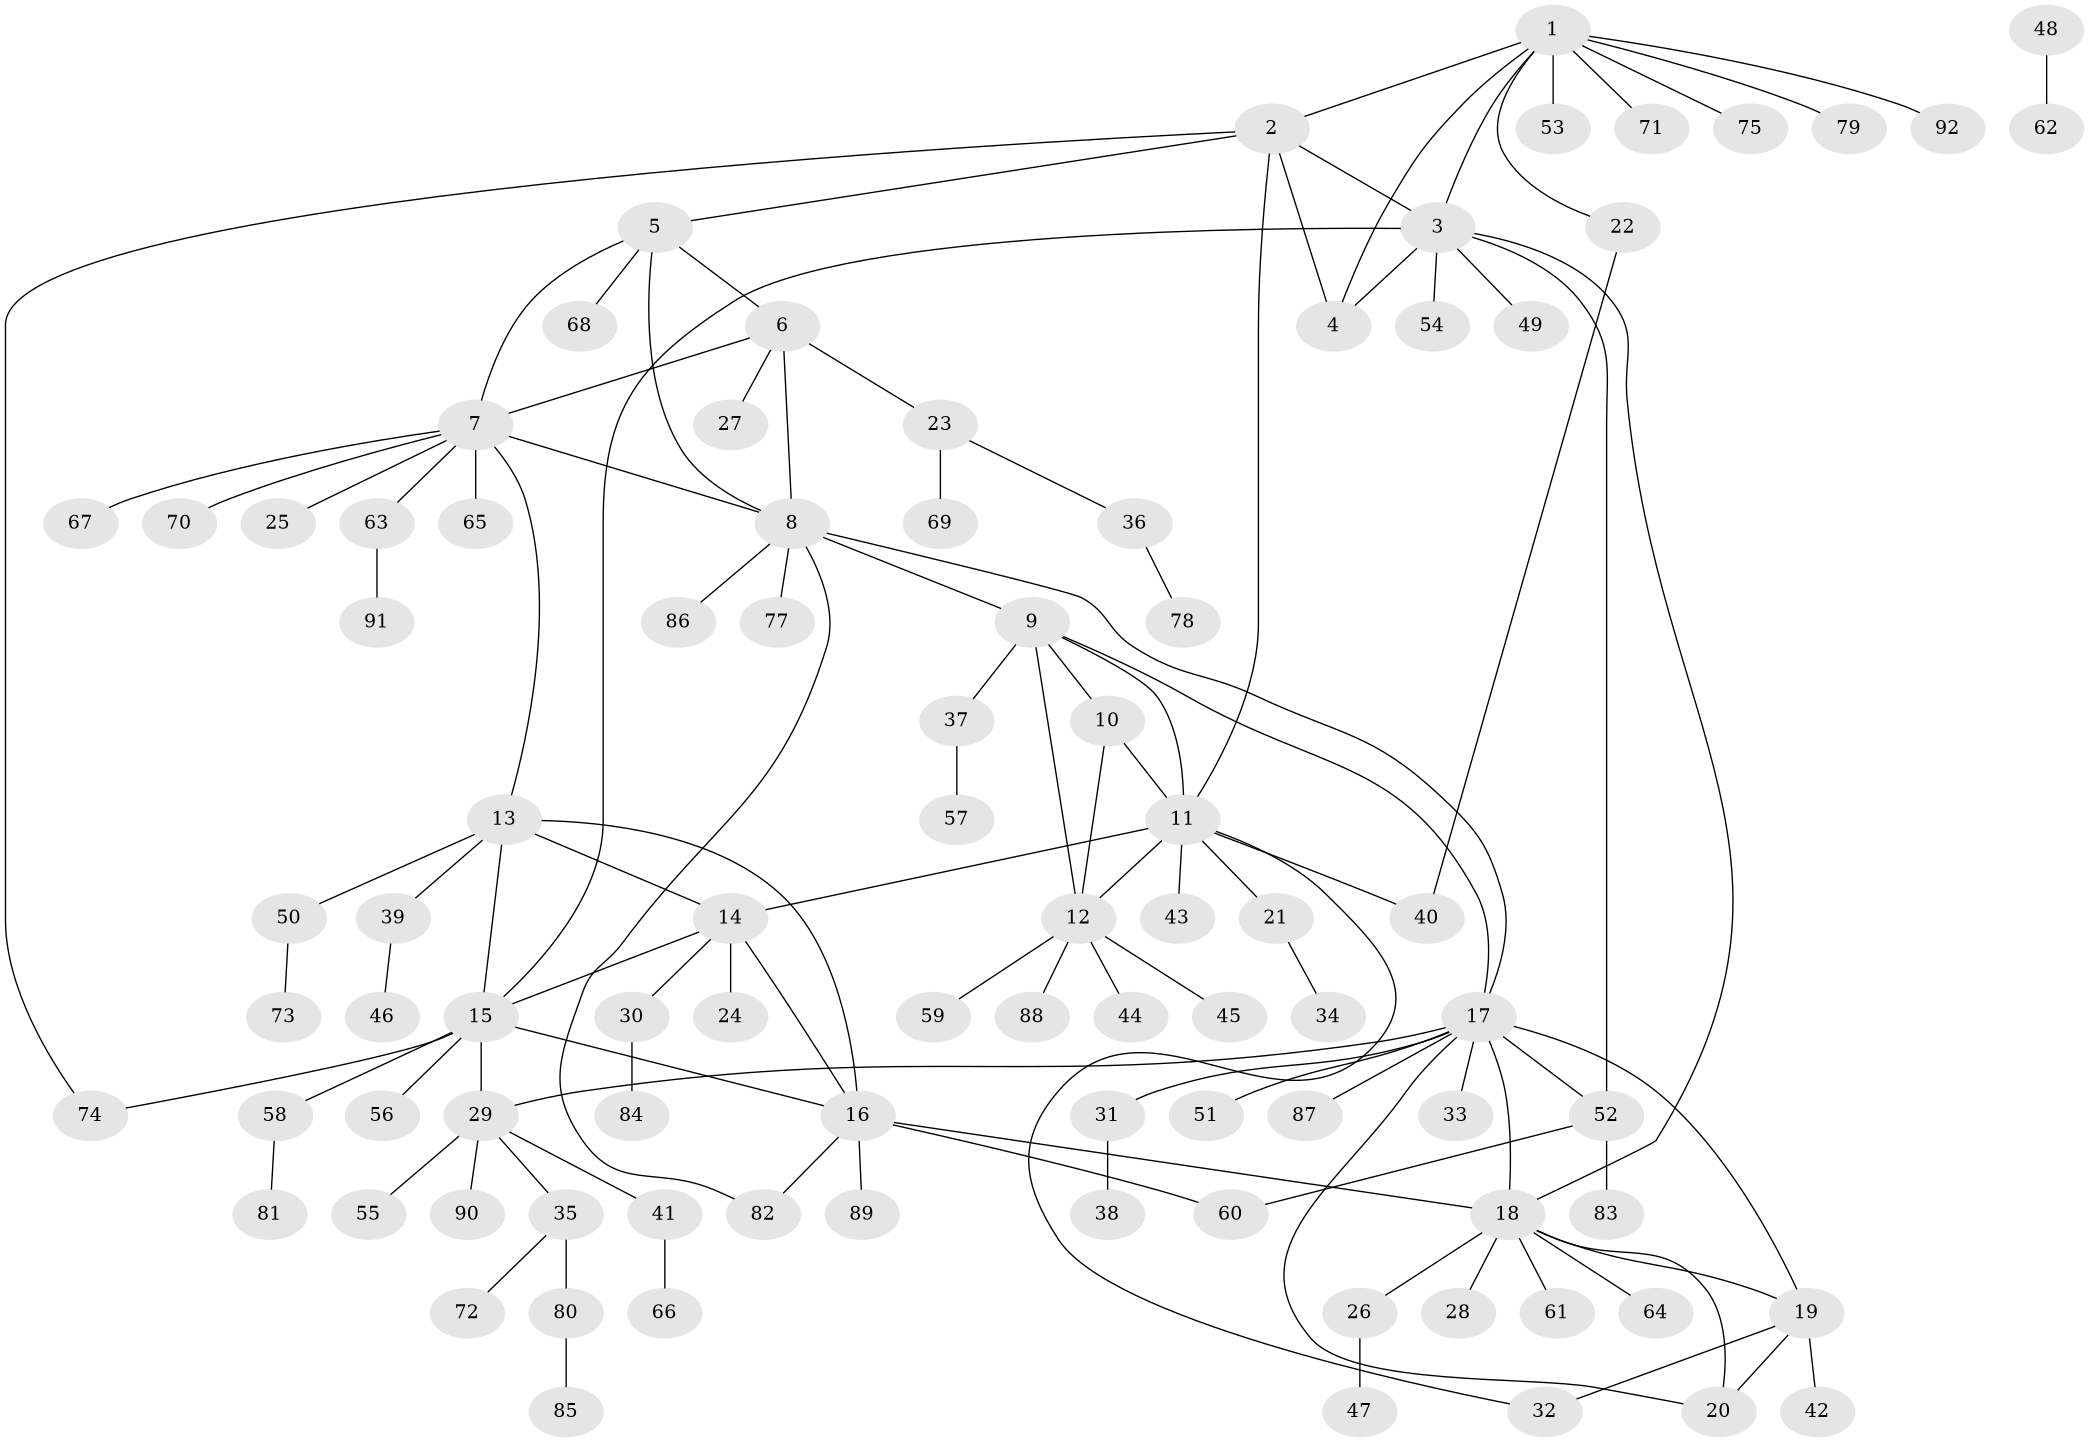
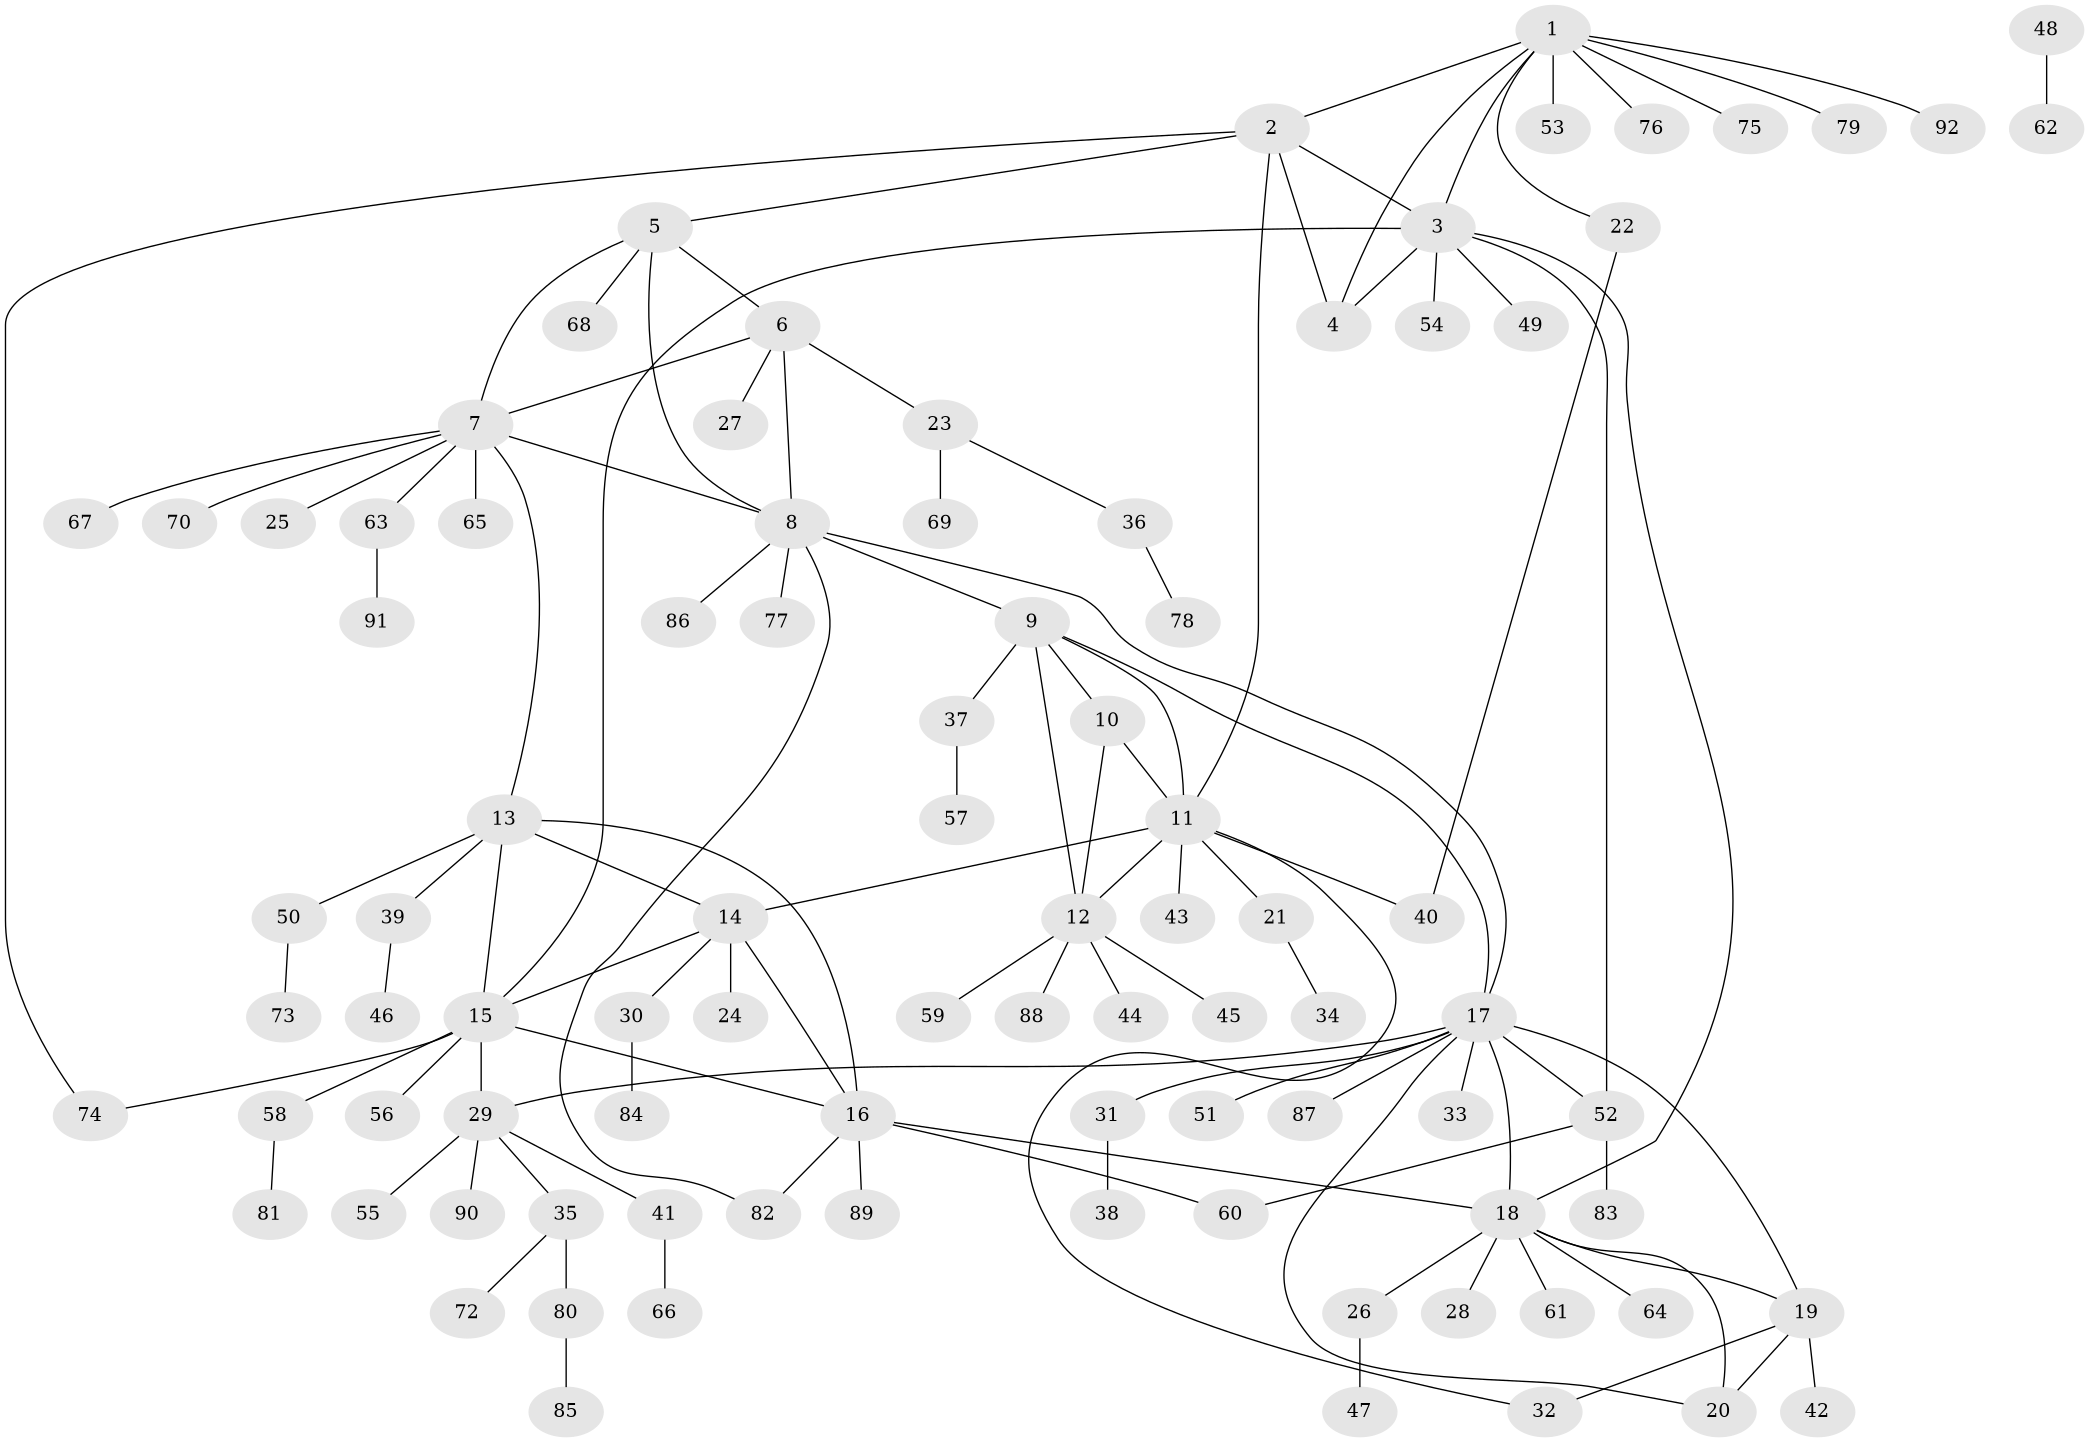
(1652, 129) -> (1652, 129)
